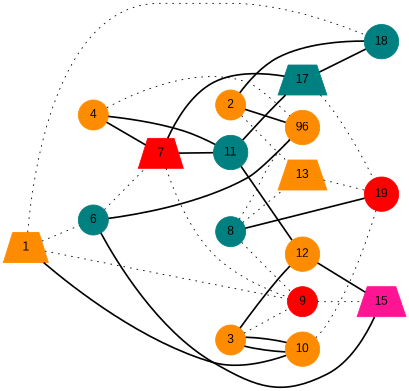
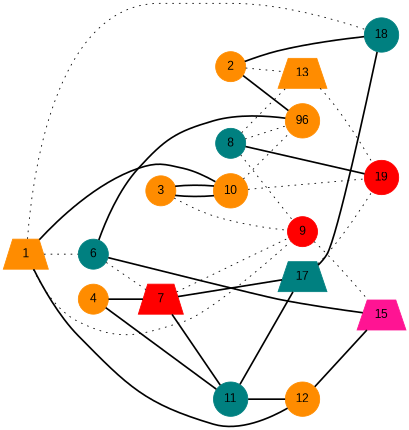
(202, 77) -> (265, 157)
(262, 299) -> (138, 391)
